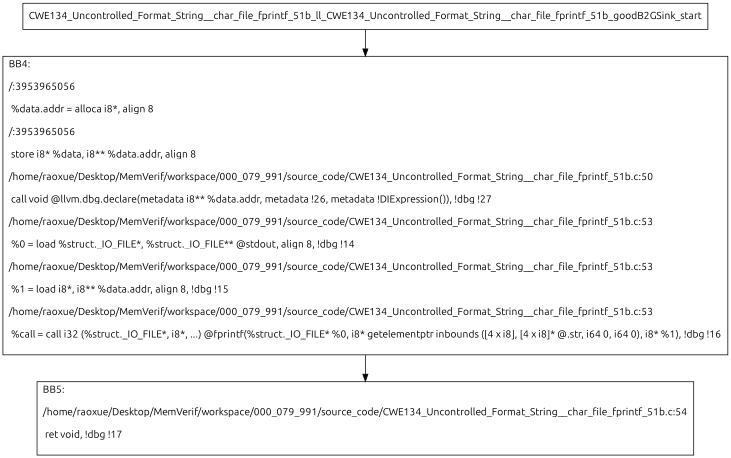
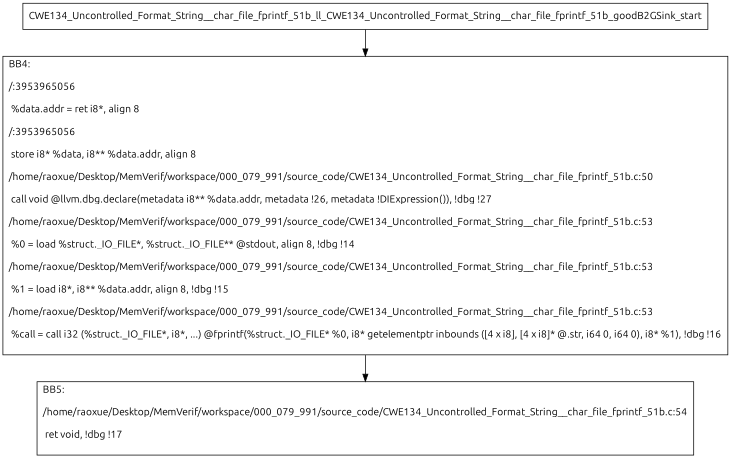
(81, 109) -> (74, 109)
